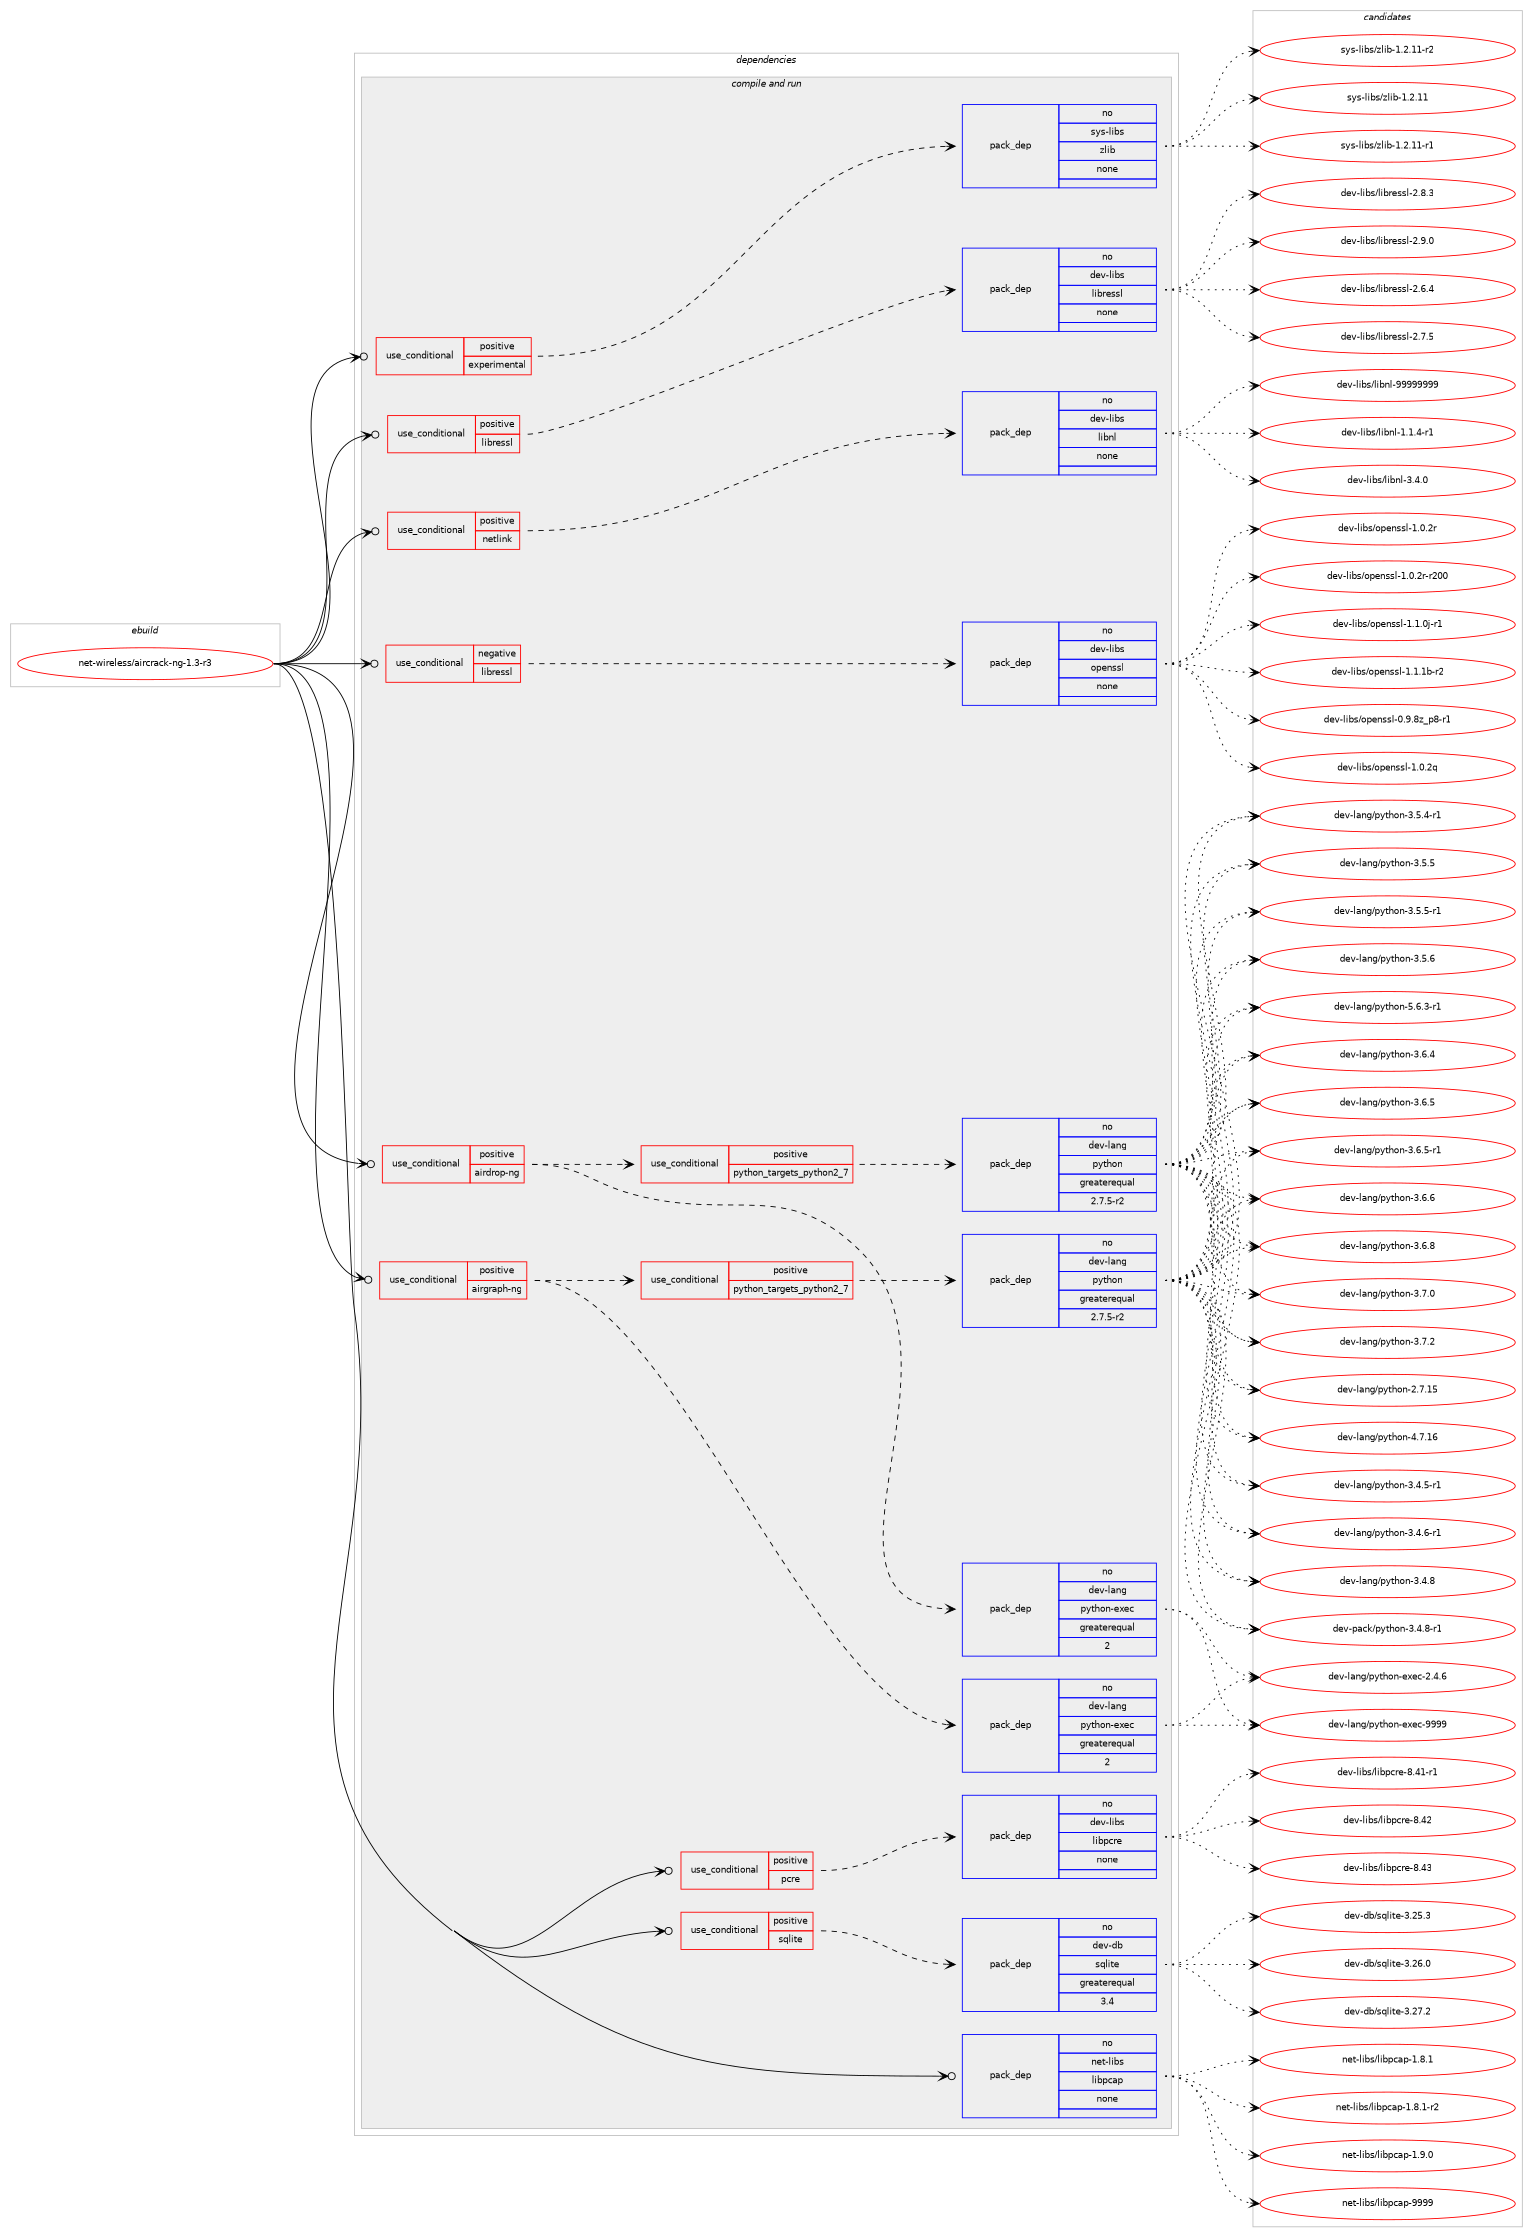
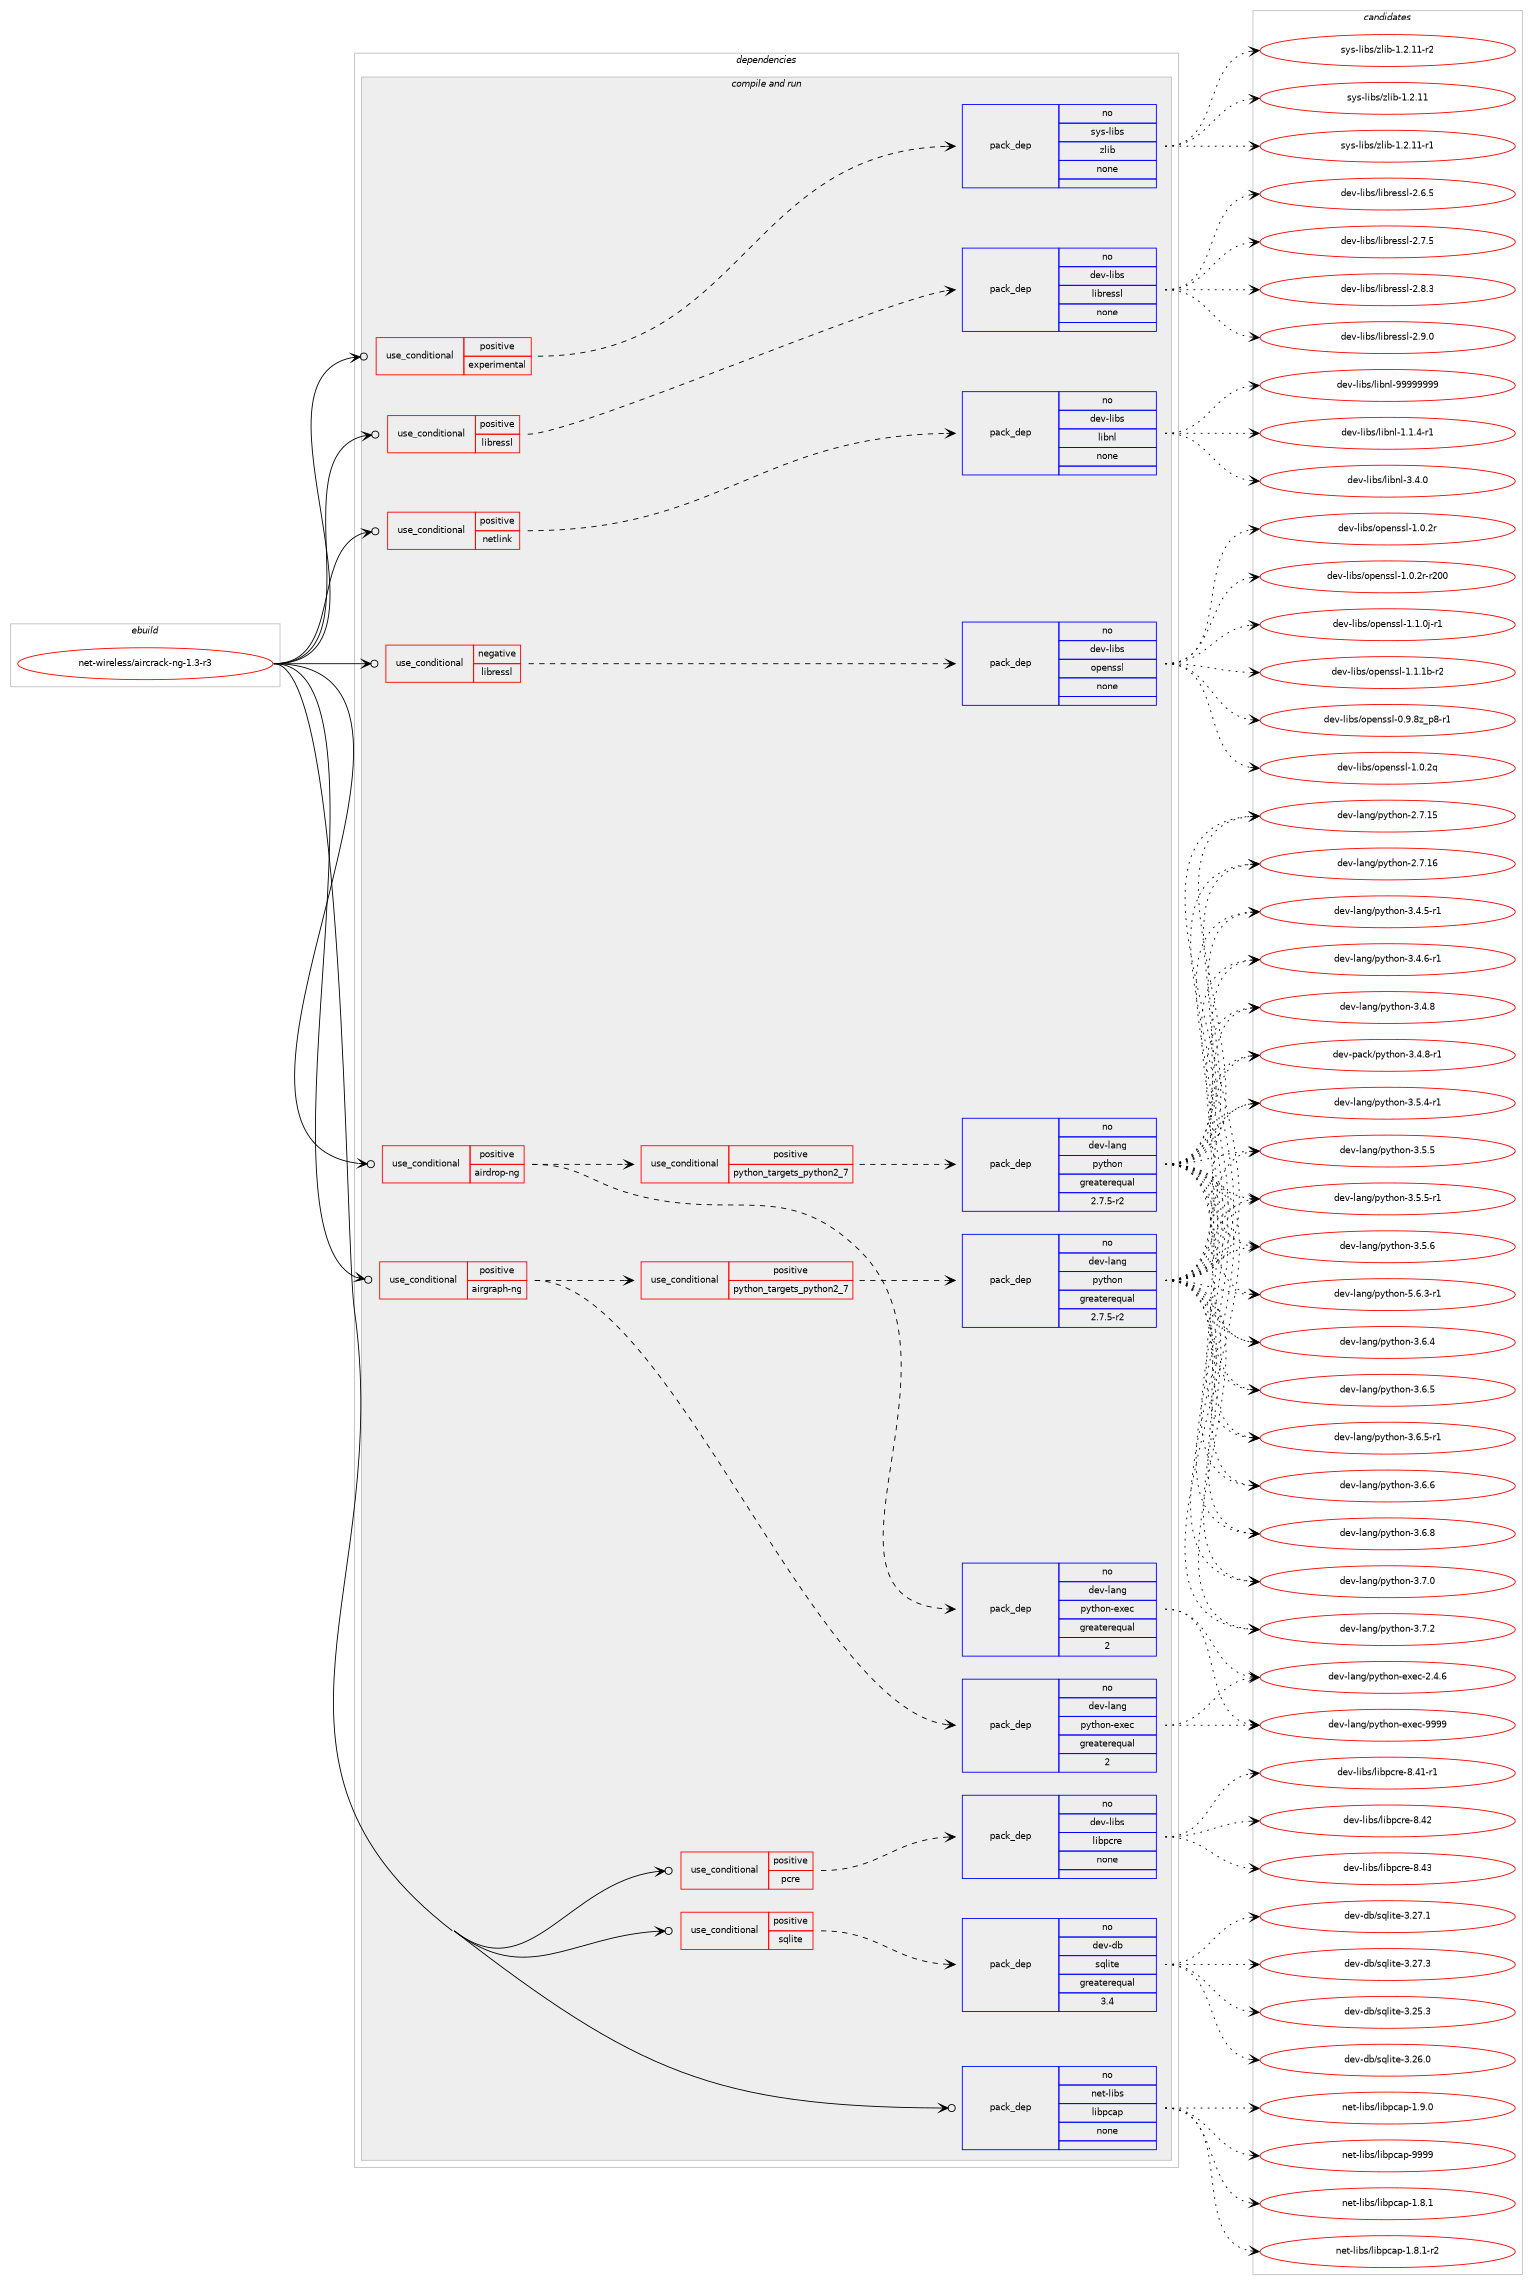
(1388, 290) -> (1388, 194)
(1388, 1438) -> (1388, 864)
none -> (1388, 1917)
(1388, 2012) -> (1388, 1965)
